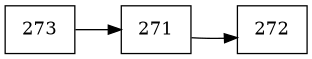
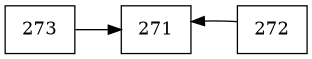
(208, 38) -> (221, 21)
